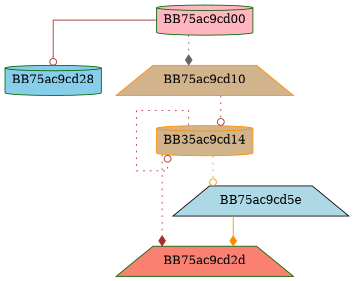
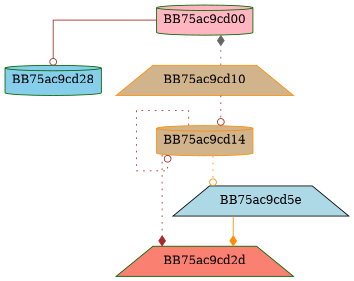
(189, 45) -> (221, 55)
(205, 141) -> (205, 141)
